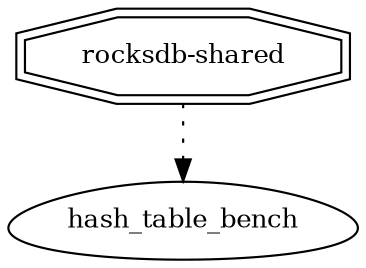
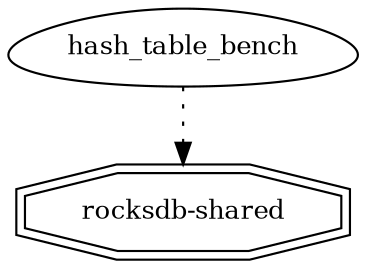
(183, 131) -> (183, 115)
